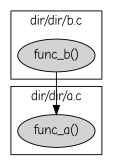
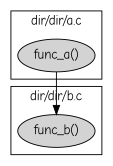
(56, 92) -> (56, 92)
